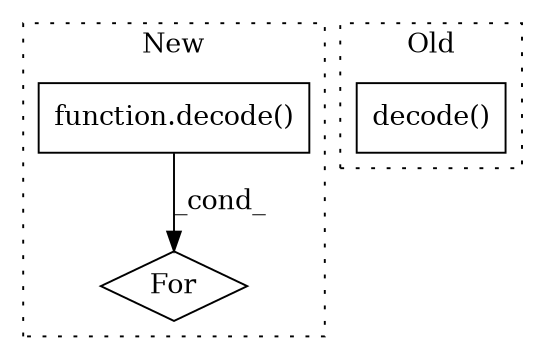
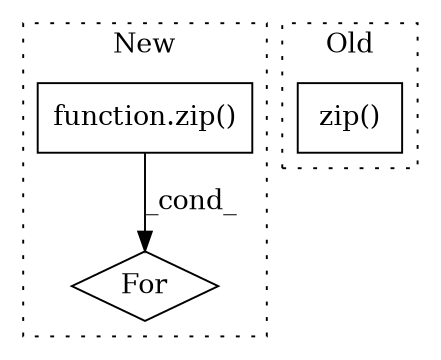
(174, 118) -> (145, 118)
(431, 118) -> (350, 118)
